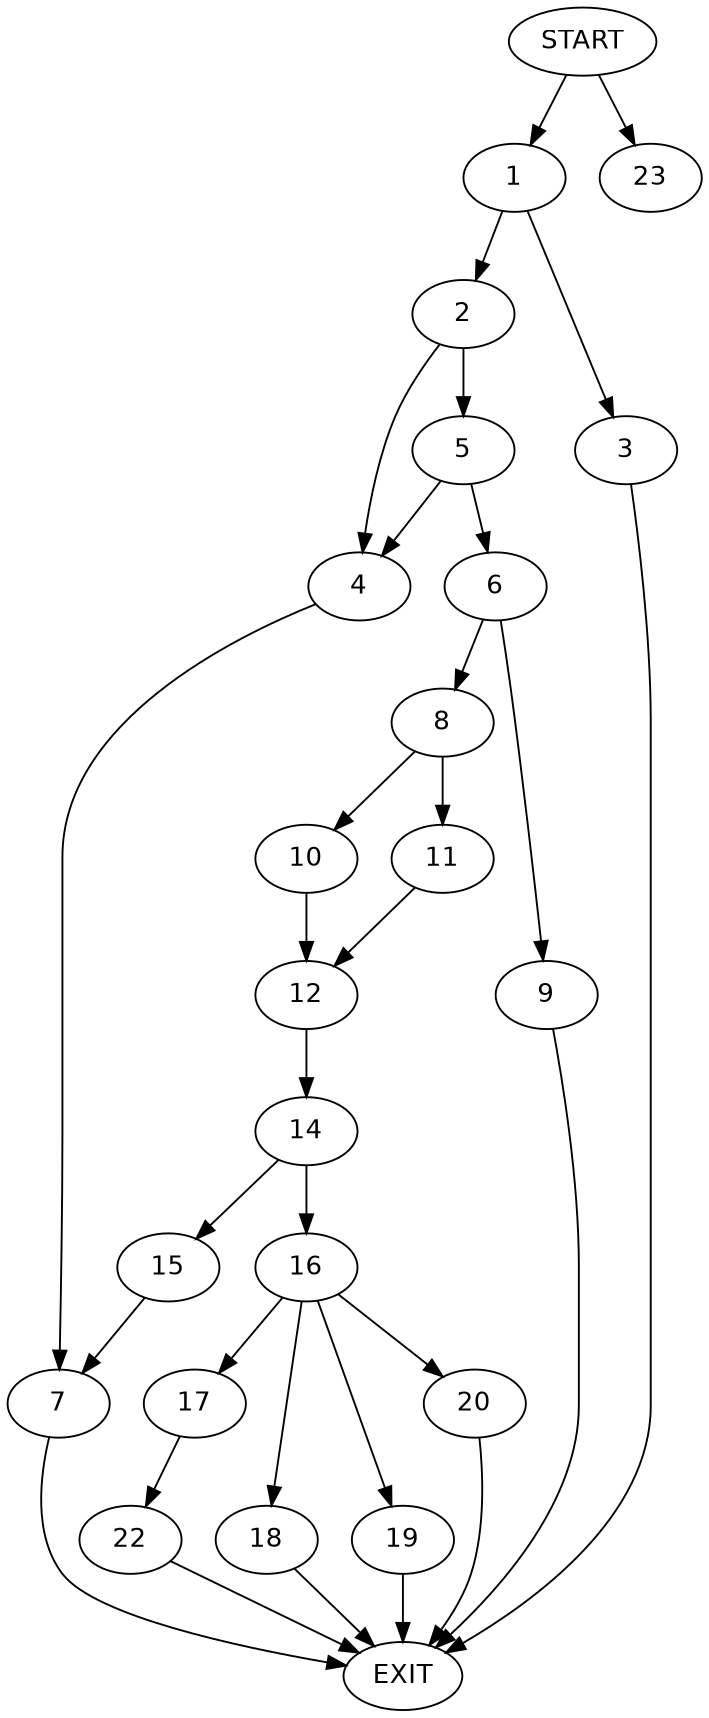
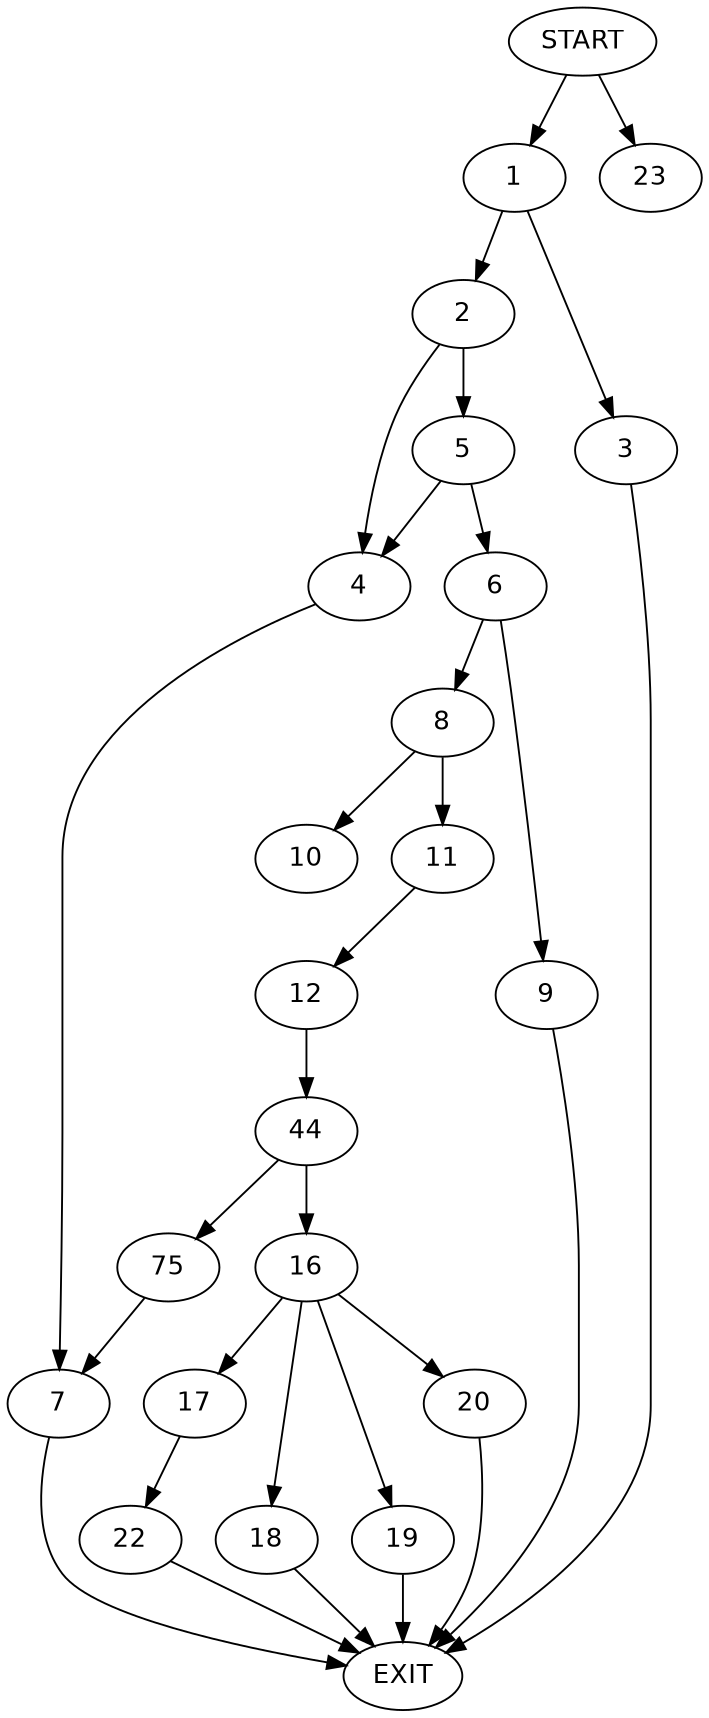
(306, 918) -> none
(306, 1131) -> (306, 1131)
(168, 1267) -> (168, 1267)
